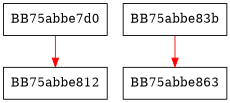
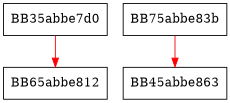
(55, 19) -> (55, 19)
(55, 83) -> (55, 83)
(175, 83) -> (175, 83)
